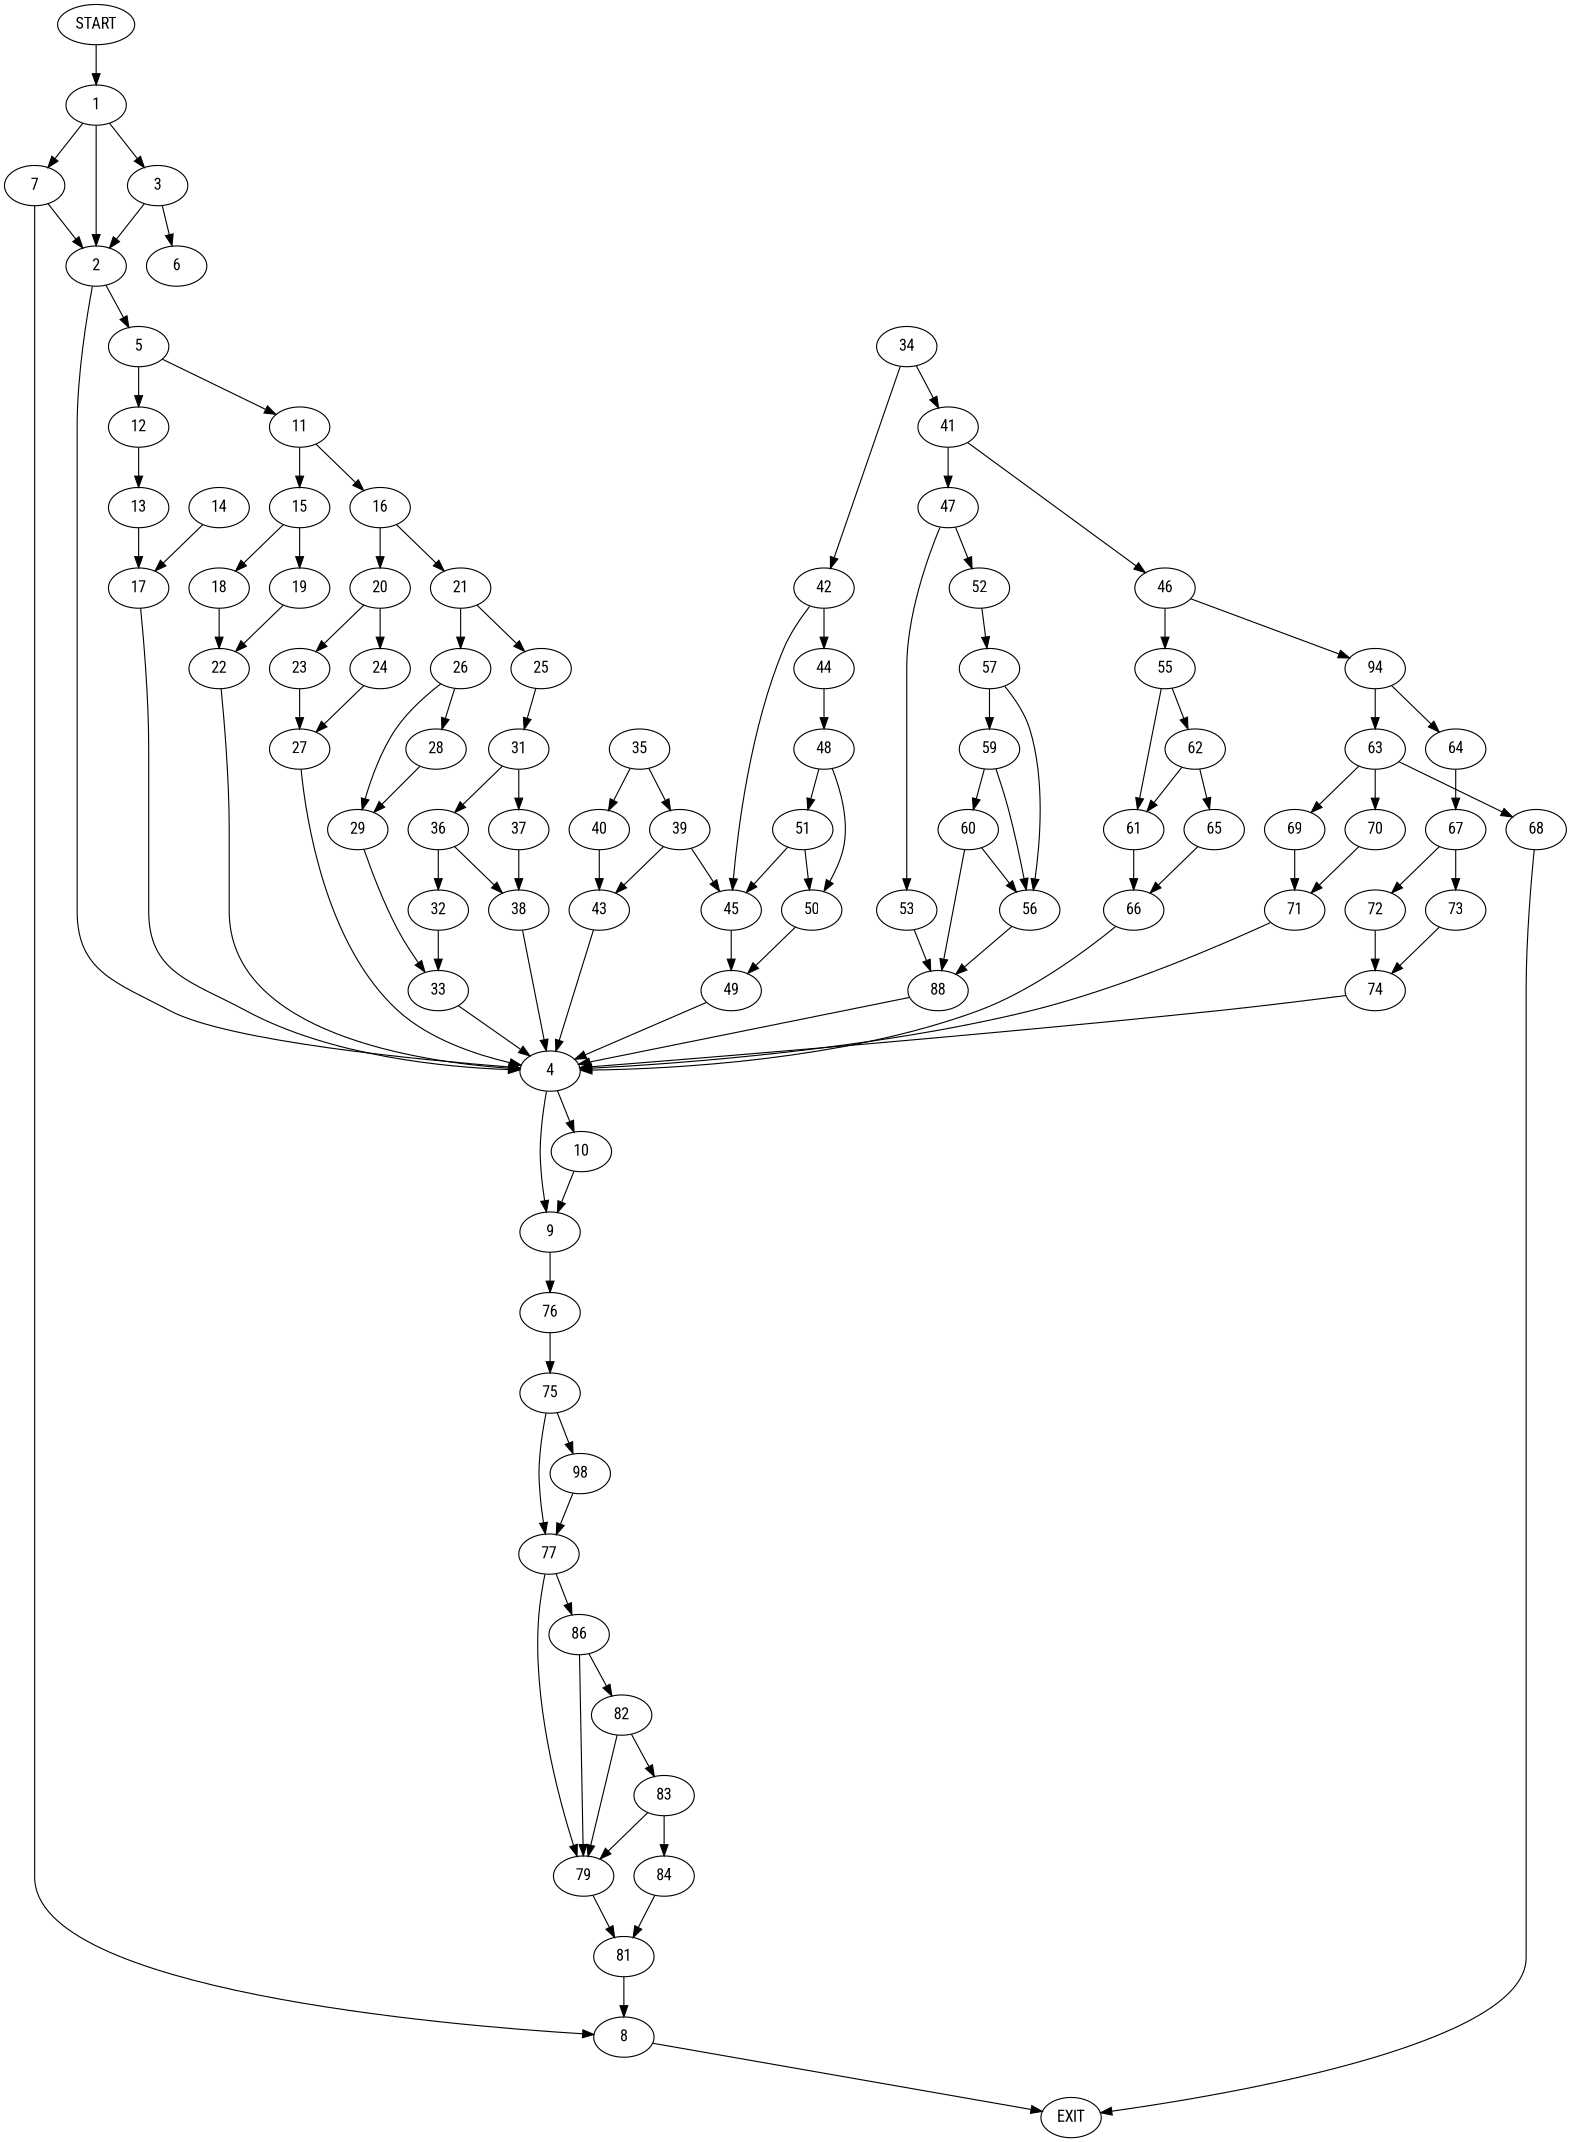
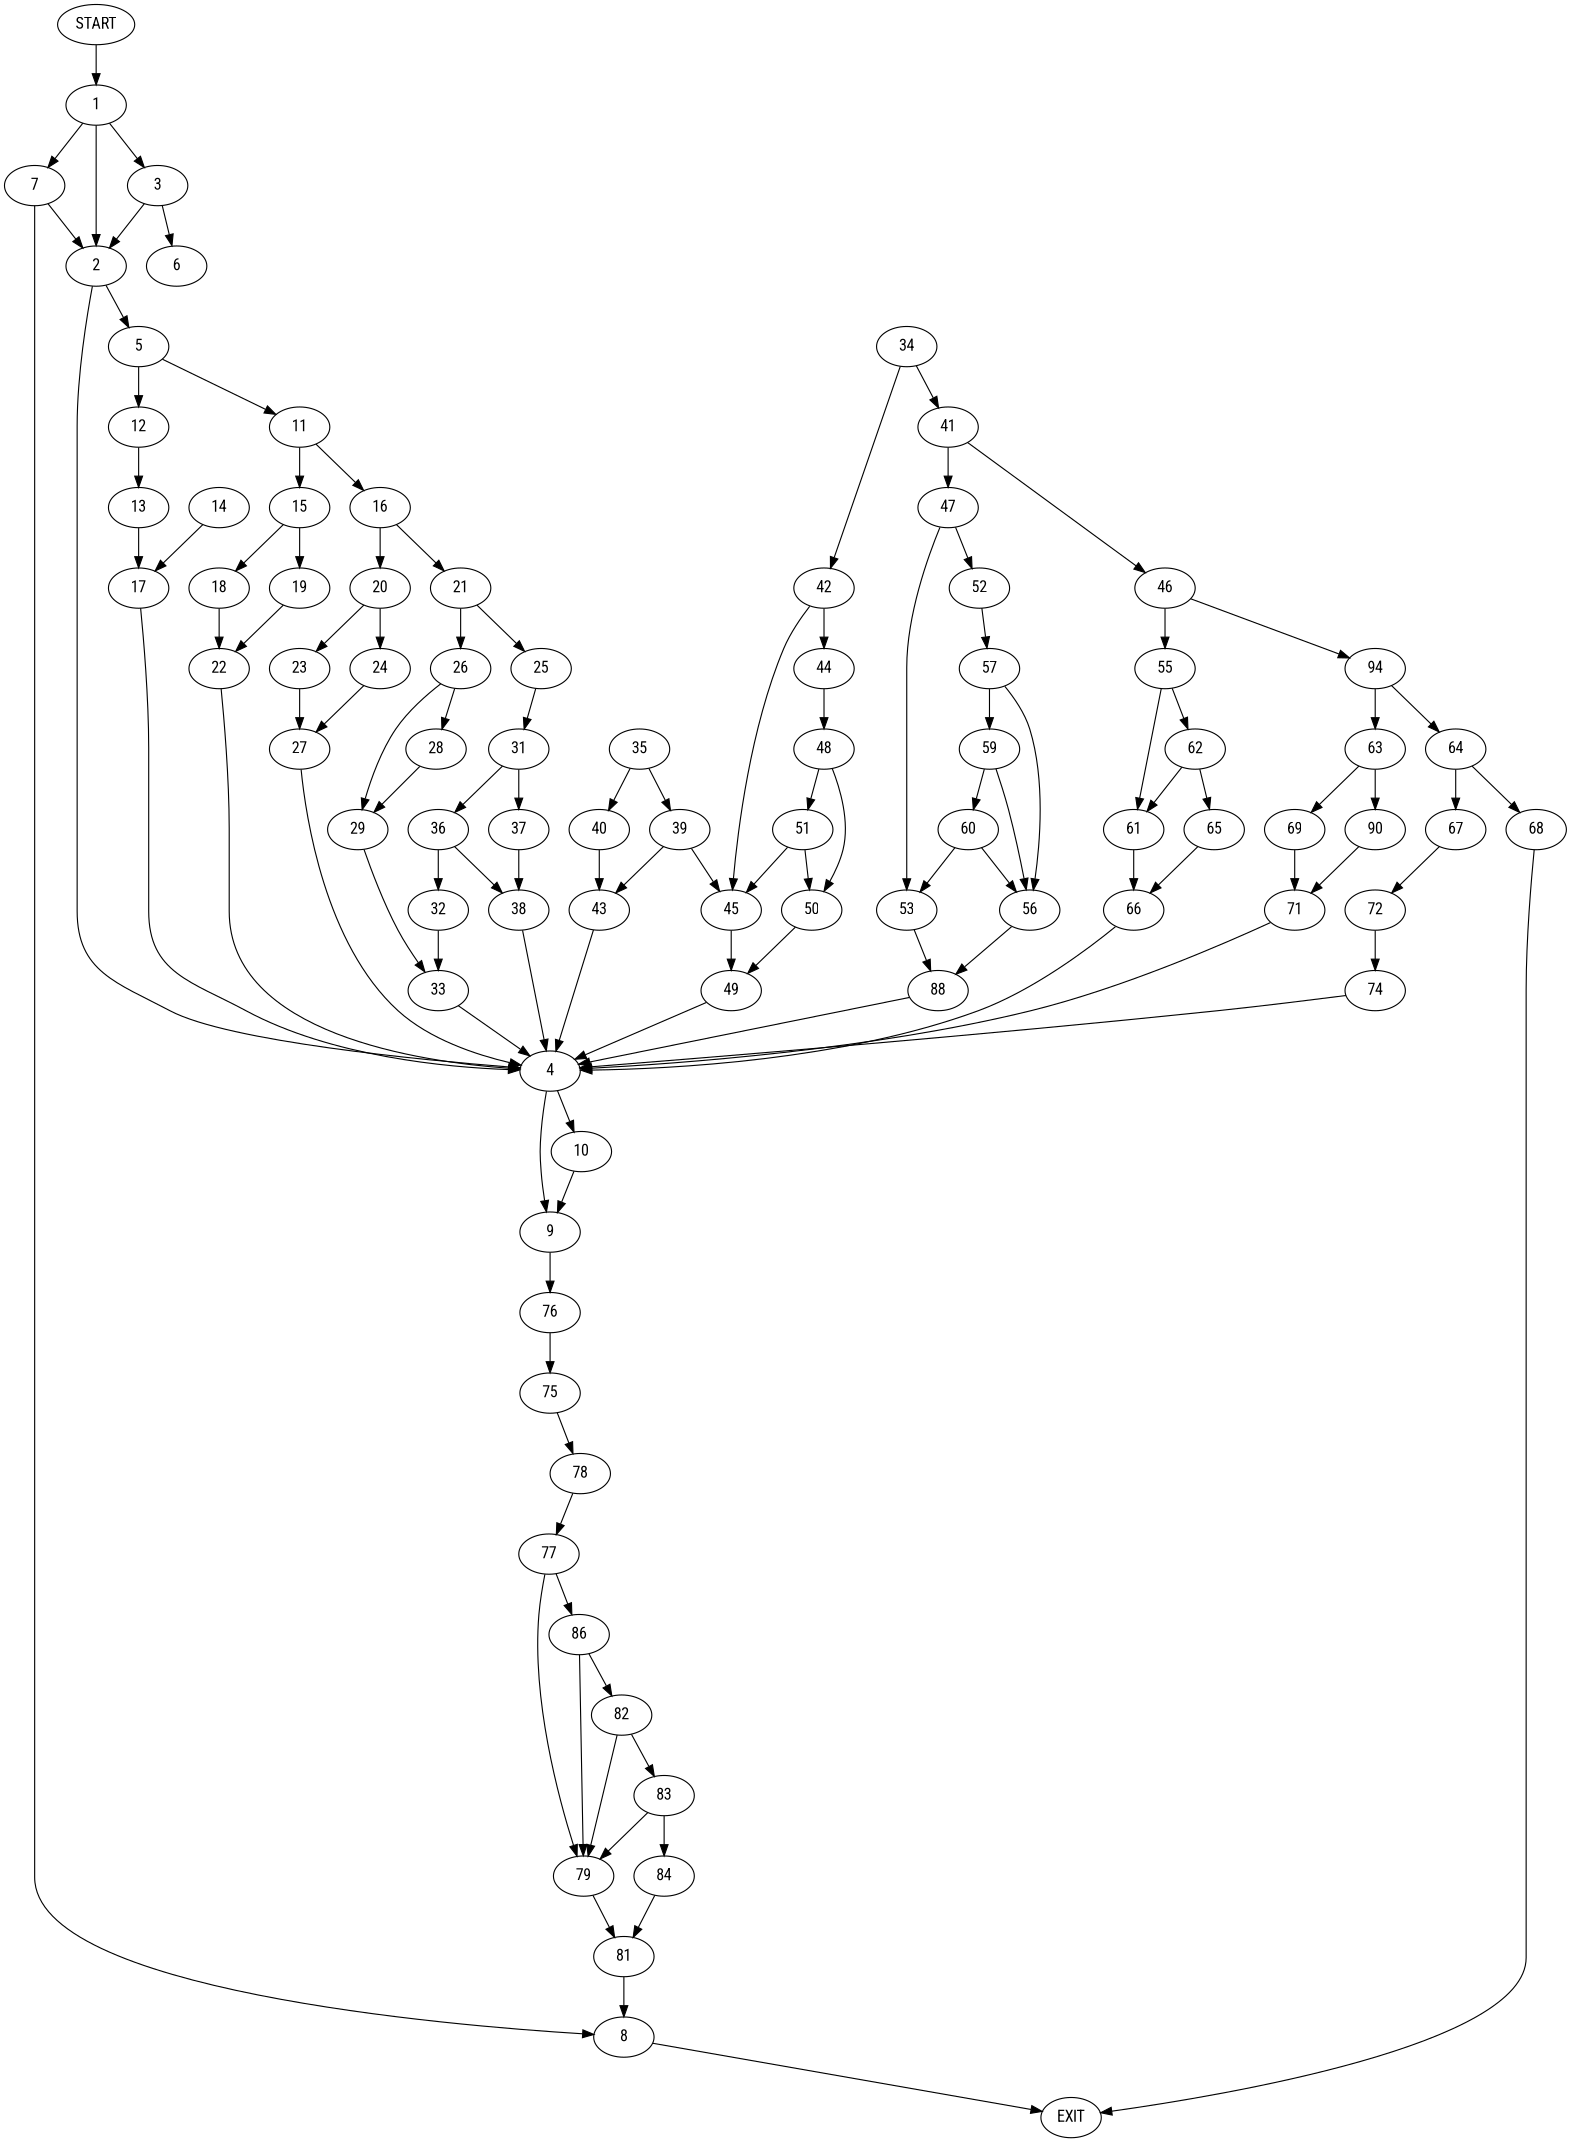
(1448, 786) -> (1492, 785)
(1375, 830) -> (1375, 830)
(954, 904) -> (941, 865)
(1456, 910) -> none
(539, 1468) -> none
(580, 1474) -> (580, 1474)
